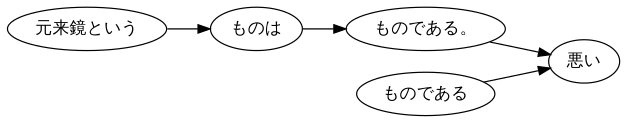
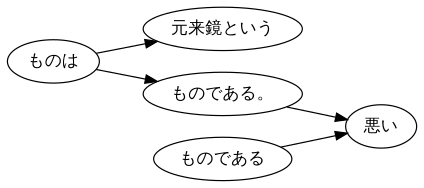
(183, 29) -> (121, 49)
